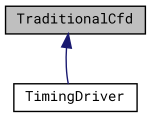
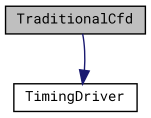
(66, 66) -> (85, 52)
